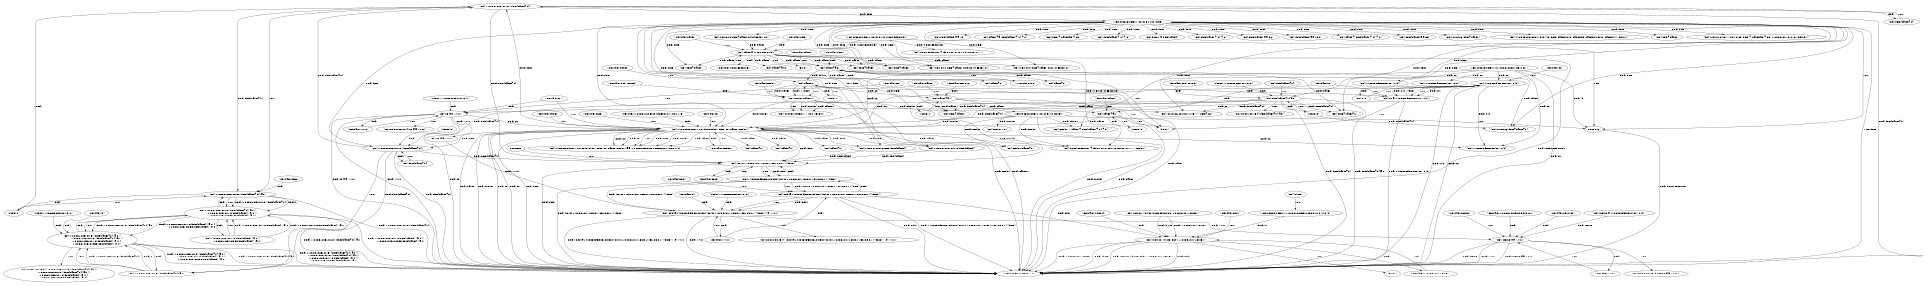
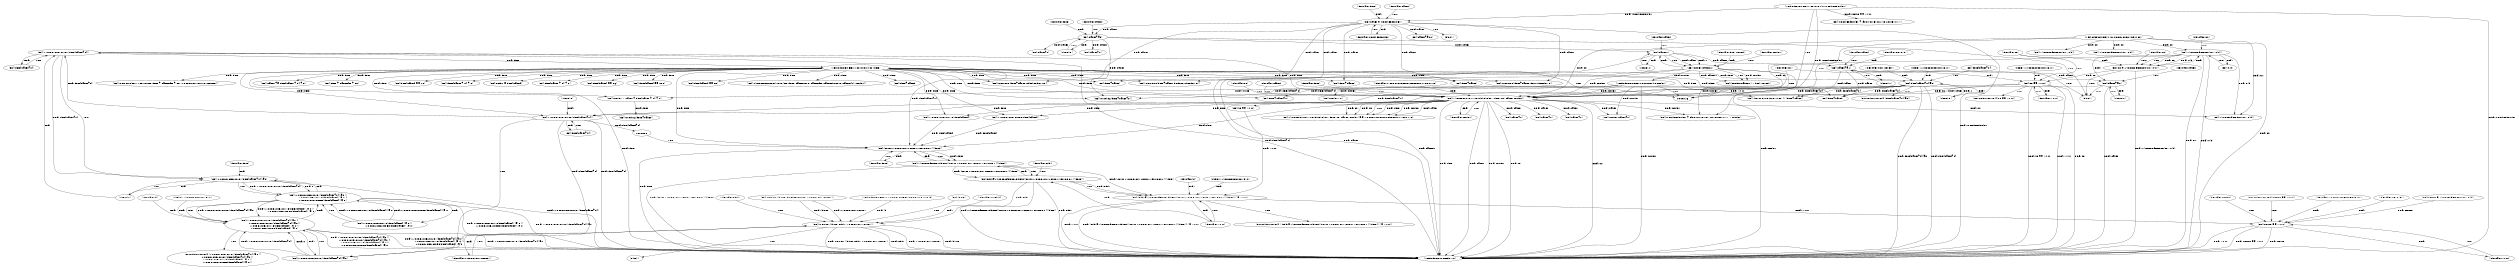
(1322, 26) -> (635, 107)
(1360, 37) -> none
(748, 44) -> (1198, 32)
(930, 45) -> (1858, 14)
(1095, 73) -> none
(819, 76) -> (1462, 45)
(1626, 76) -> (956, 83)
(852, 83) -> (932, 91)
(1025, 83) -> (1067, 53)
(873, 91) -> (1720, 60)
(1102, 91) -> (1829, 60)
(1579, 99) -> (1822, 68)
(1301, 106) -> (1968, 91)
(1187, 114) -> (1775, 99)
(1070, 122) -> (1242, 91)
(1402, 124) -> (1523, 87)
(1870, 129) -> (629, 148)
(1032, 139) -> (1786, 81)
(567, 161) -> (609, 125)
(1295, 203) -> (909, 213)
(1612, 249) -> (2272, 210)
(1515, 263) -> (2399, 252)
